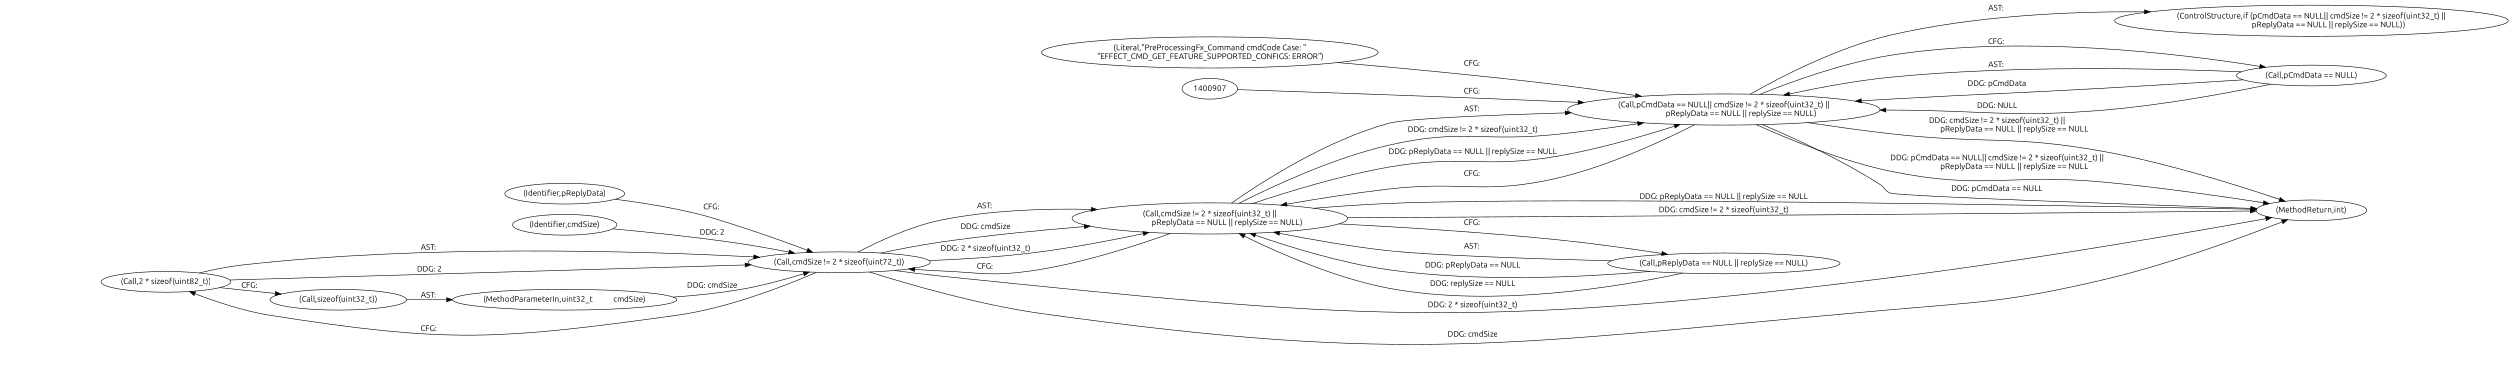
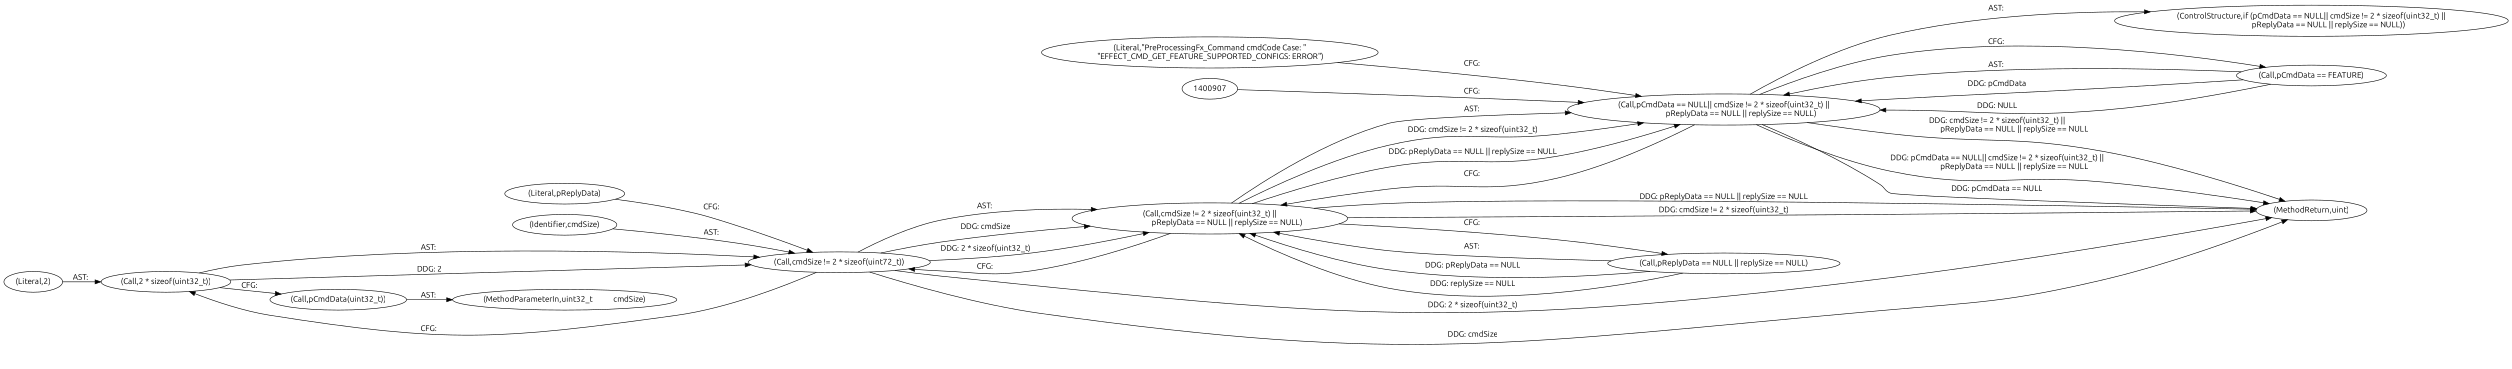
(2311, 76) -> (2311, 76)
(565, 194) -> (565, 194)
(2311, 210) -> (2311, 210)
(712, 233) -> (712, 233)
none -> (33, 282)
(166, 282) -> (166, 282)
(739, 290) -> none
(338, 300) -> (338, 300)
